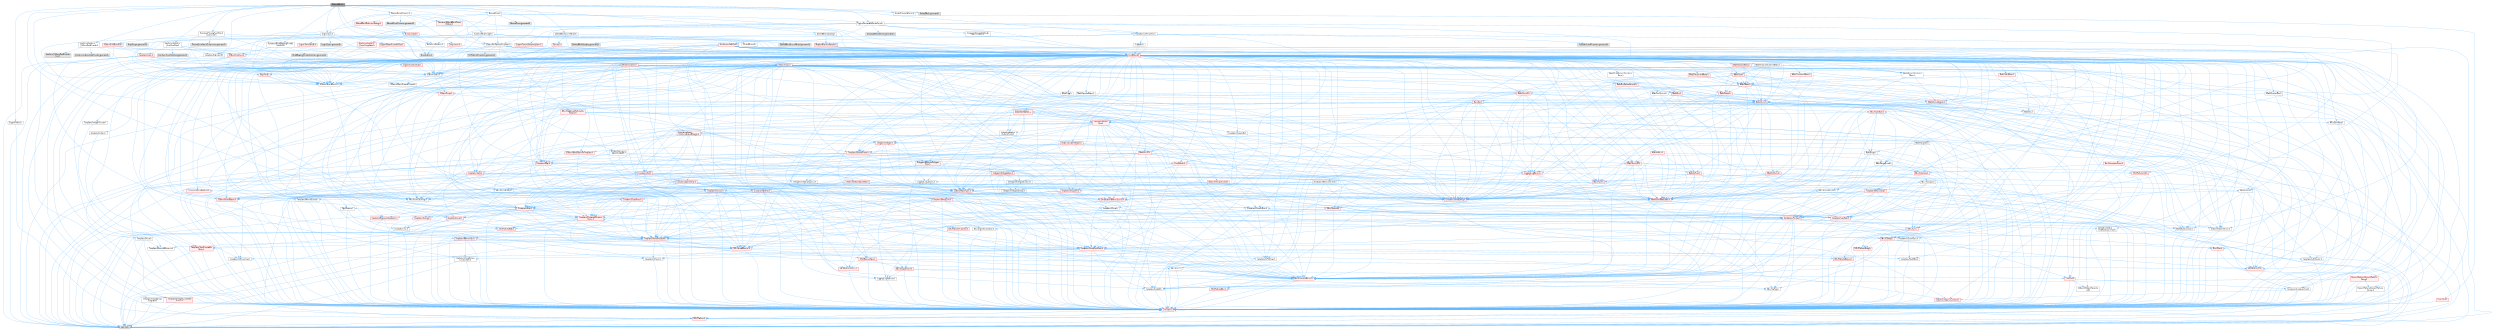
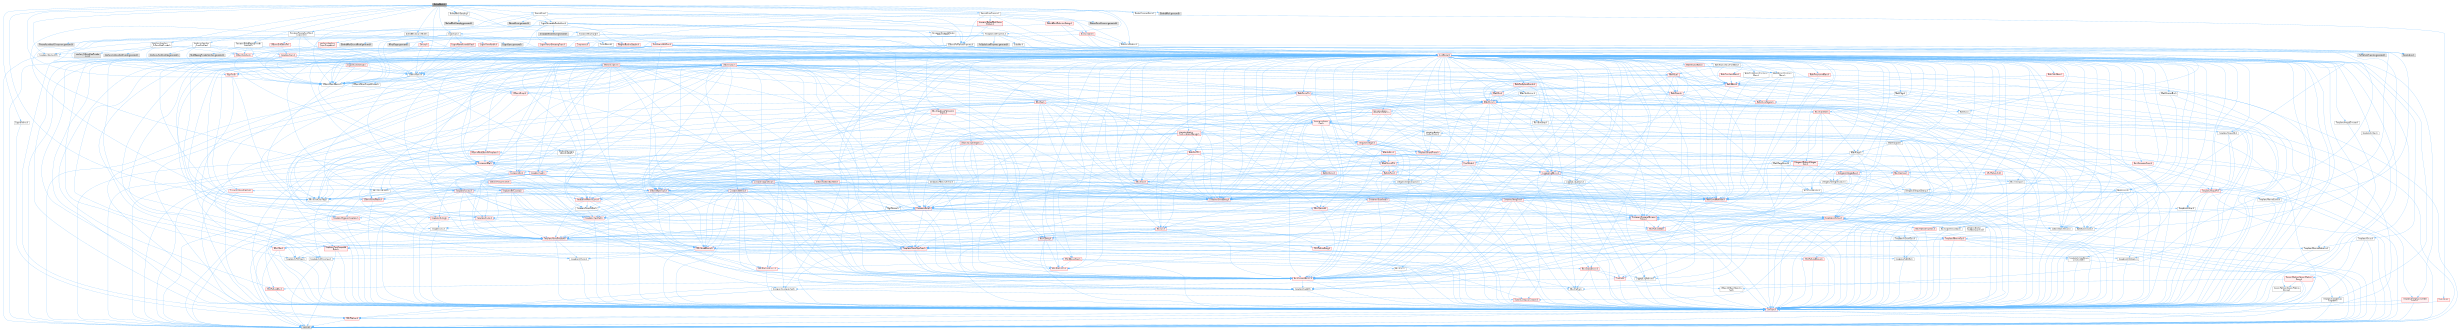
(1086, 94) -> none
